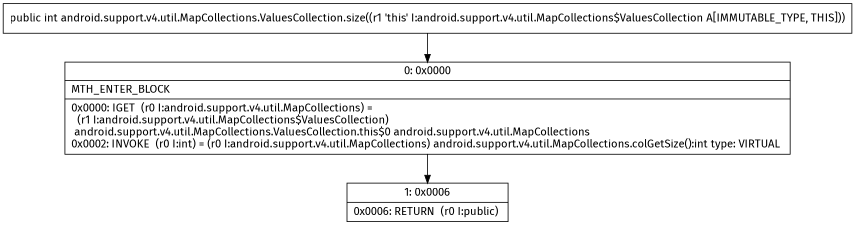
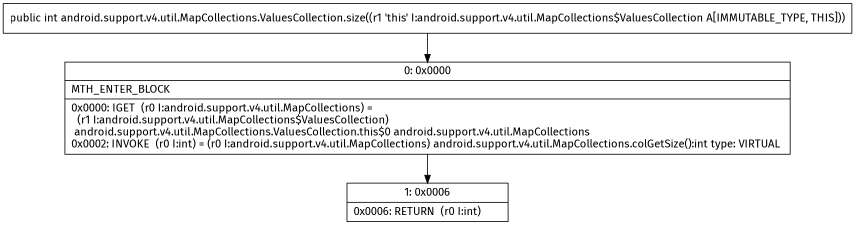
(428, 212) -> (419, 212)
